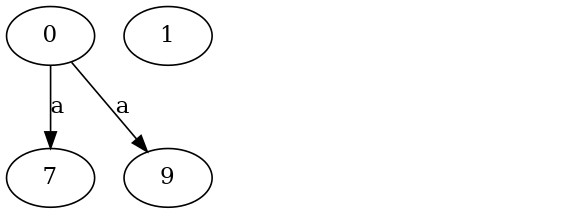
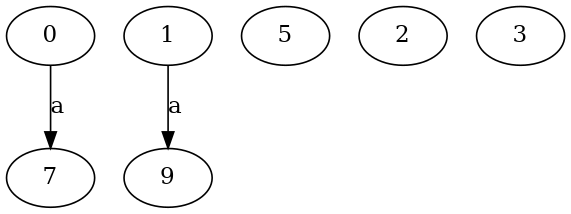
none -> (286, 36)
none -> (403, 36)
none -> (521, 36)
(104, 101) -> (168, 99)
